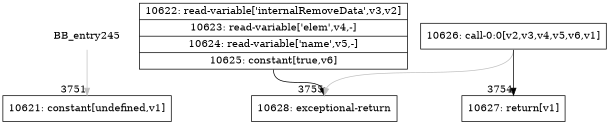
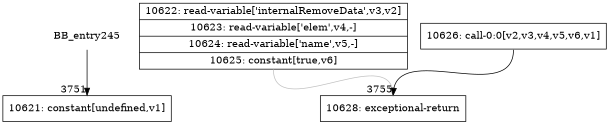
(87, 69) -> (87, 69)
(422, 73) -> (457, 73)
(295, 82) -> (330, 83)
(513, 109) -> none
